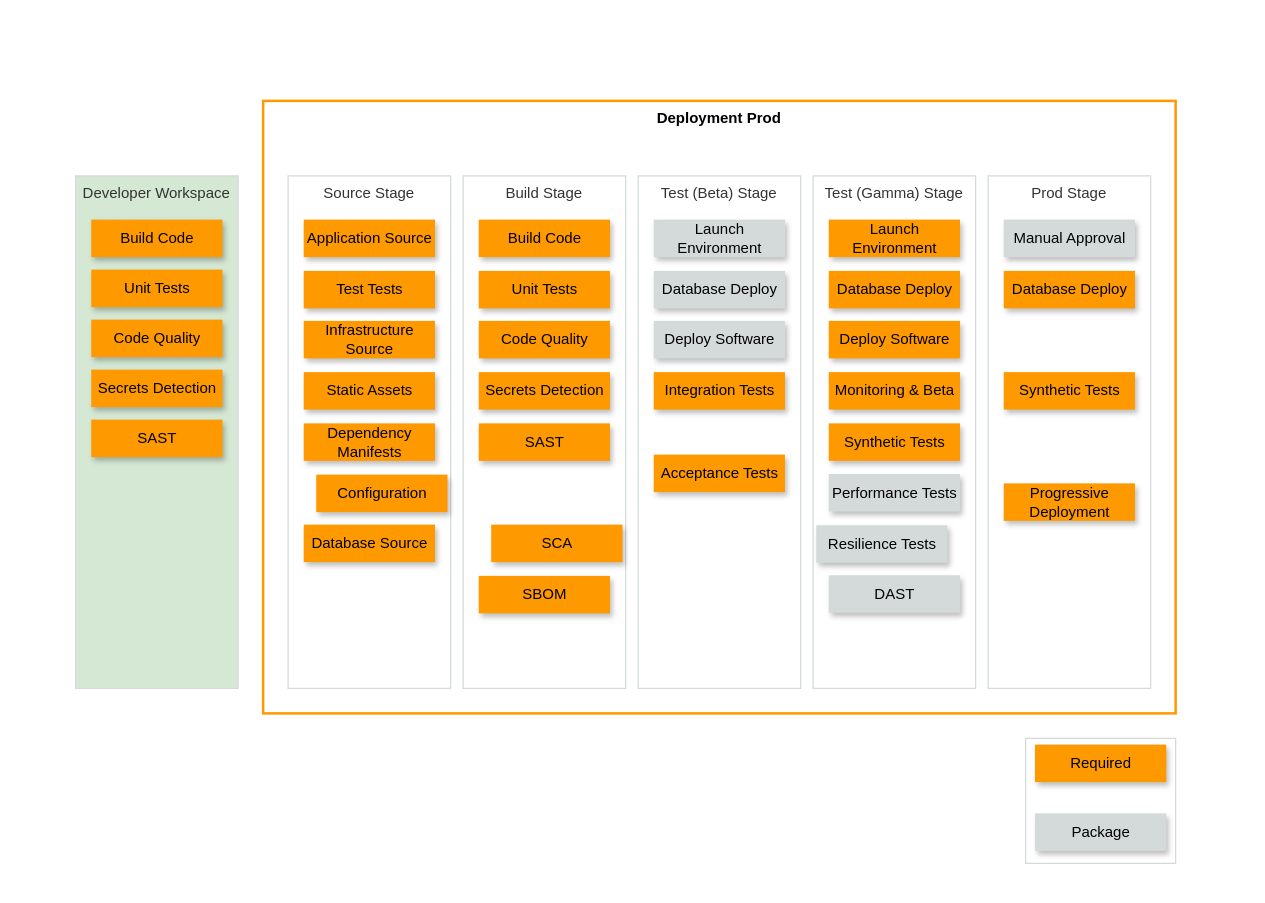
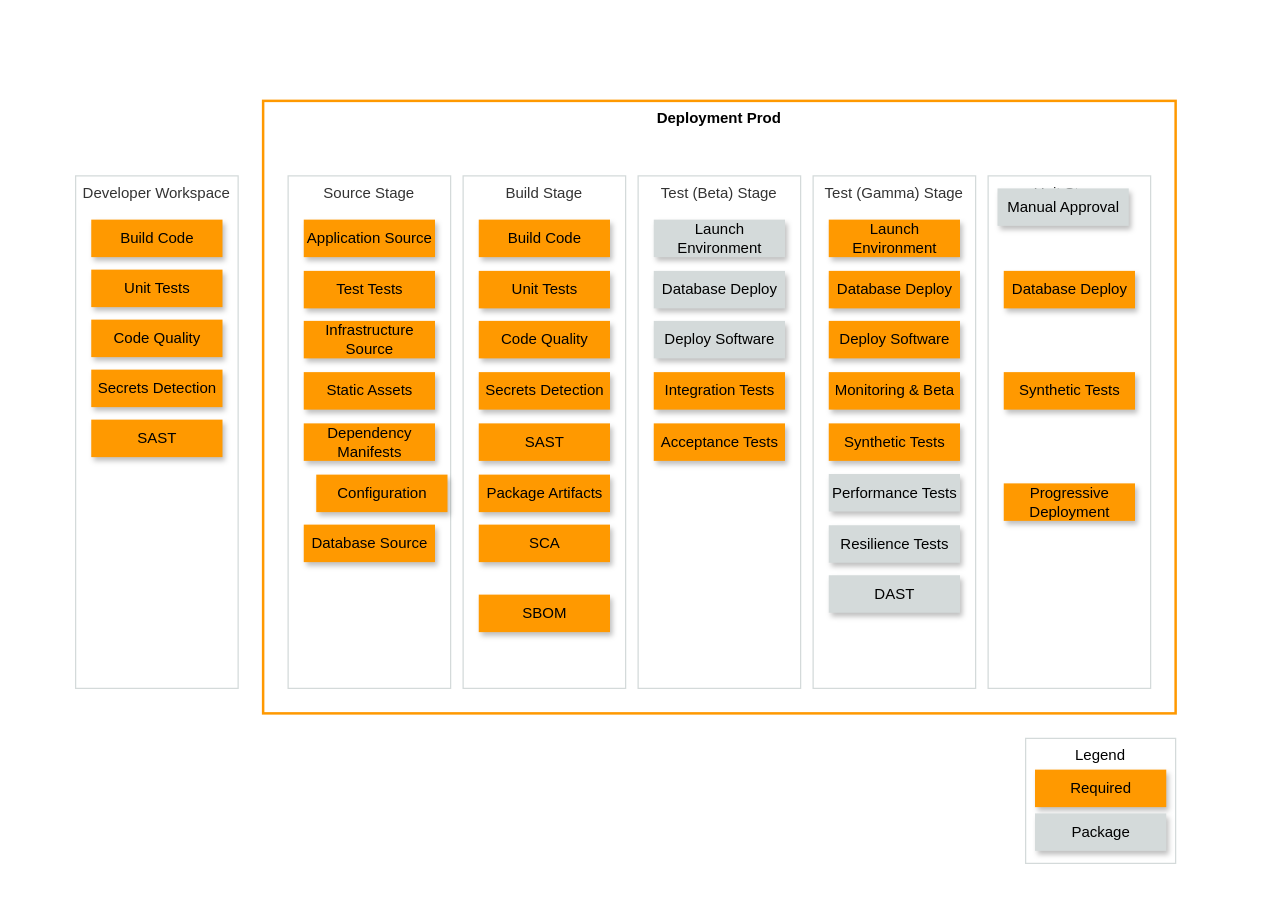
(156, 193) -> (156, 193)
(1069, 193) -> (1069, 193)
(1069, 238) -> (1063, 207)
(719, 473) -> (719, 442)
none -> (544, 493)
(557, 543) -> (544, 543)
(882, 544) -> (894, 544)
(544, 594) -> (544, 613)
(1101, 763) -> (1101, 788)
